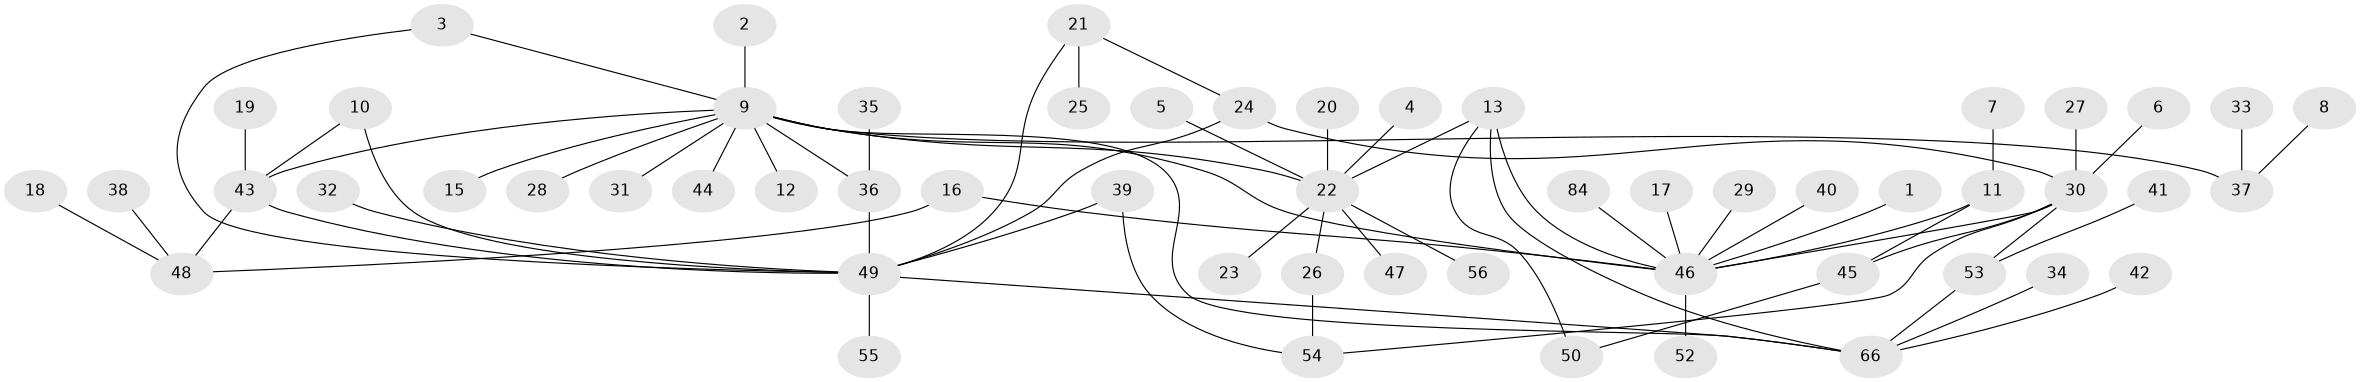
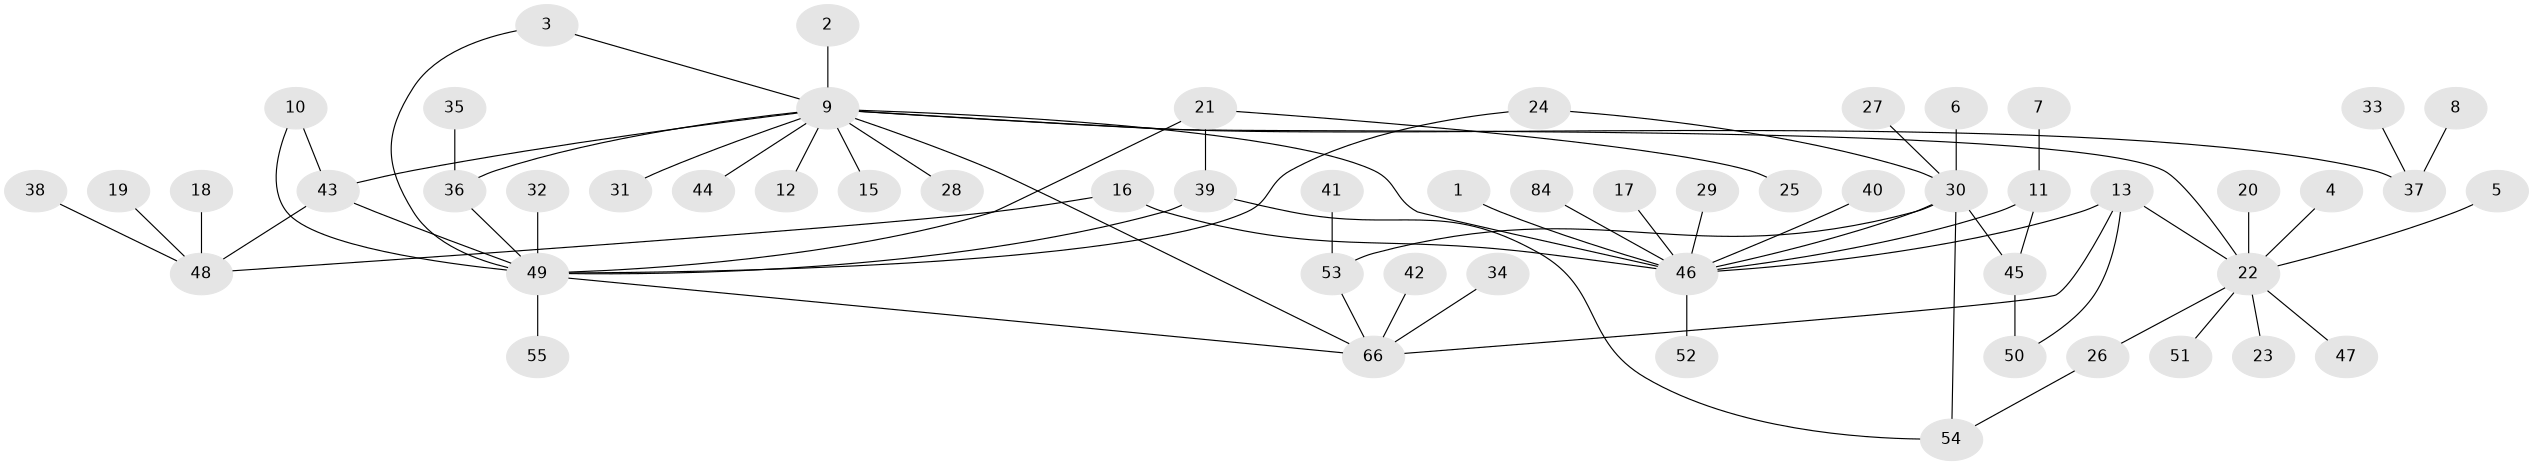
(1162, 67) -> (1206, 150)
(245, 150) -> (160, 232)
(1478, 274) -> (2181, 357)
